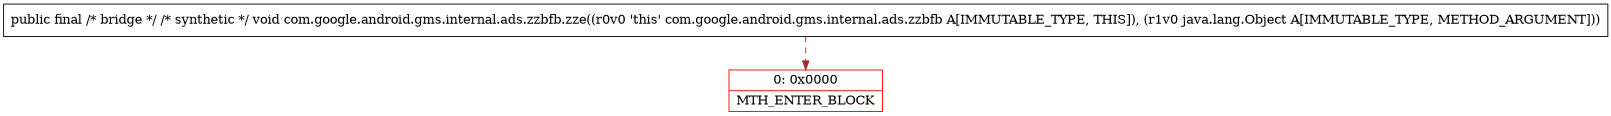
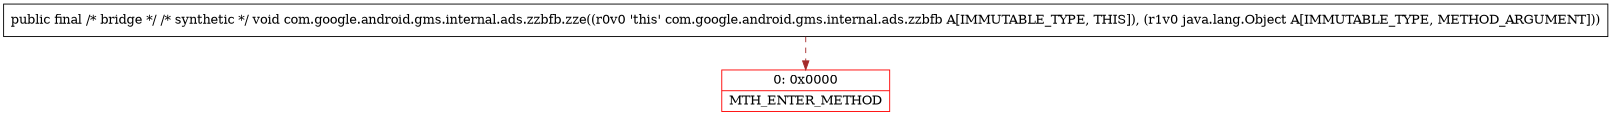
(806, 101) -> (806, 101)
